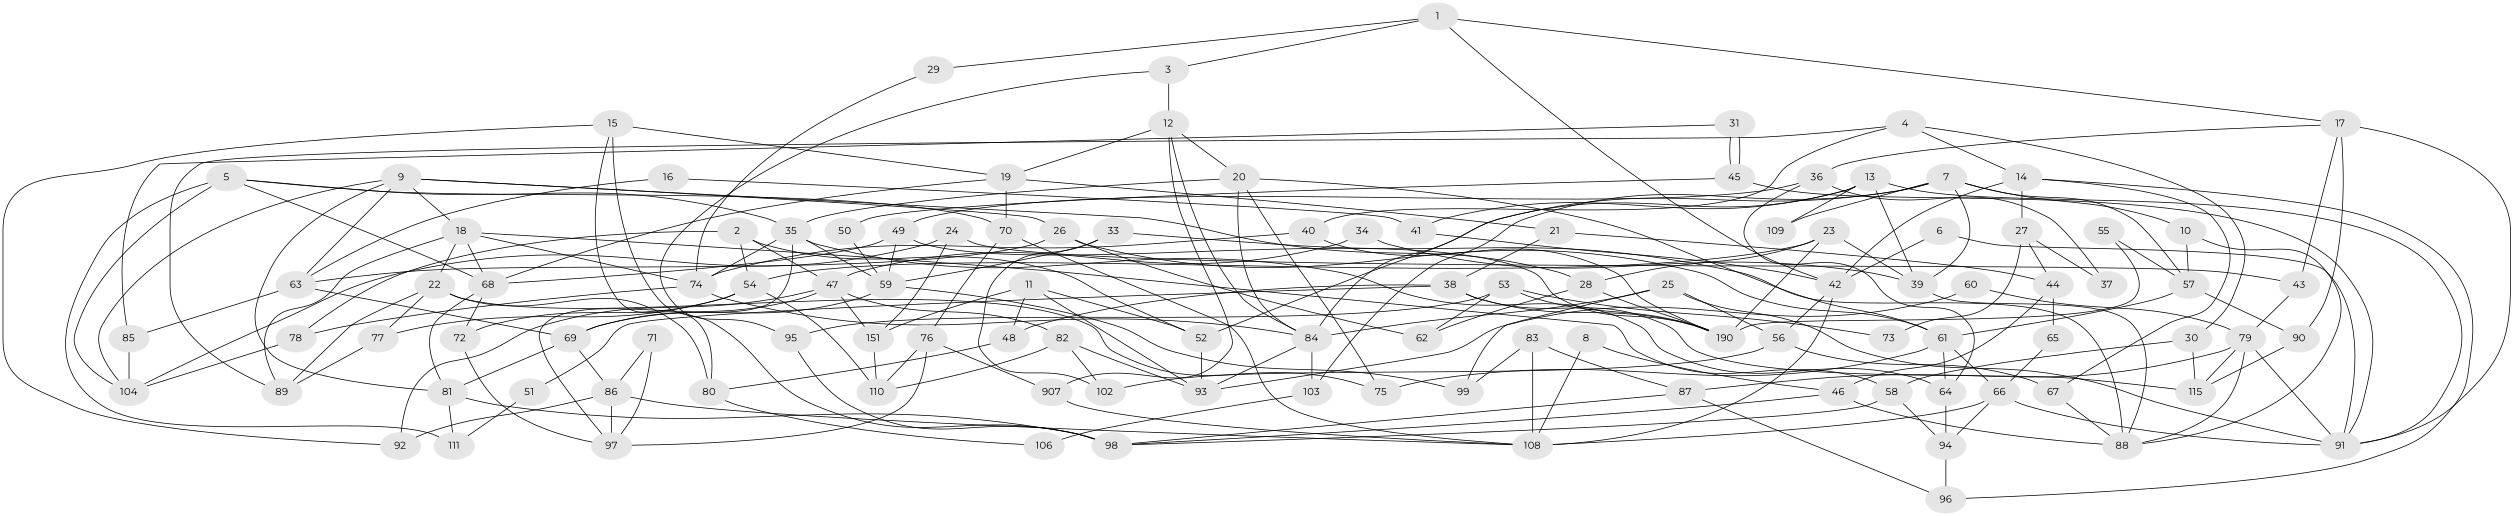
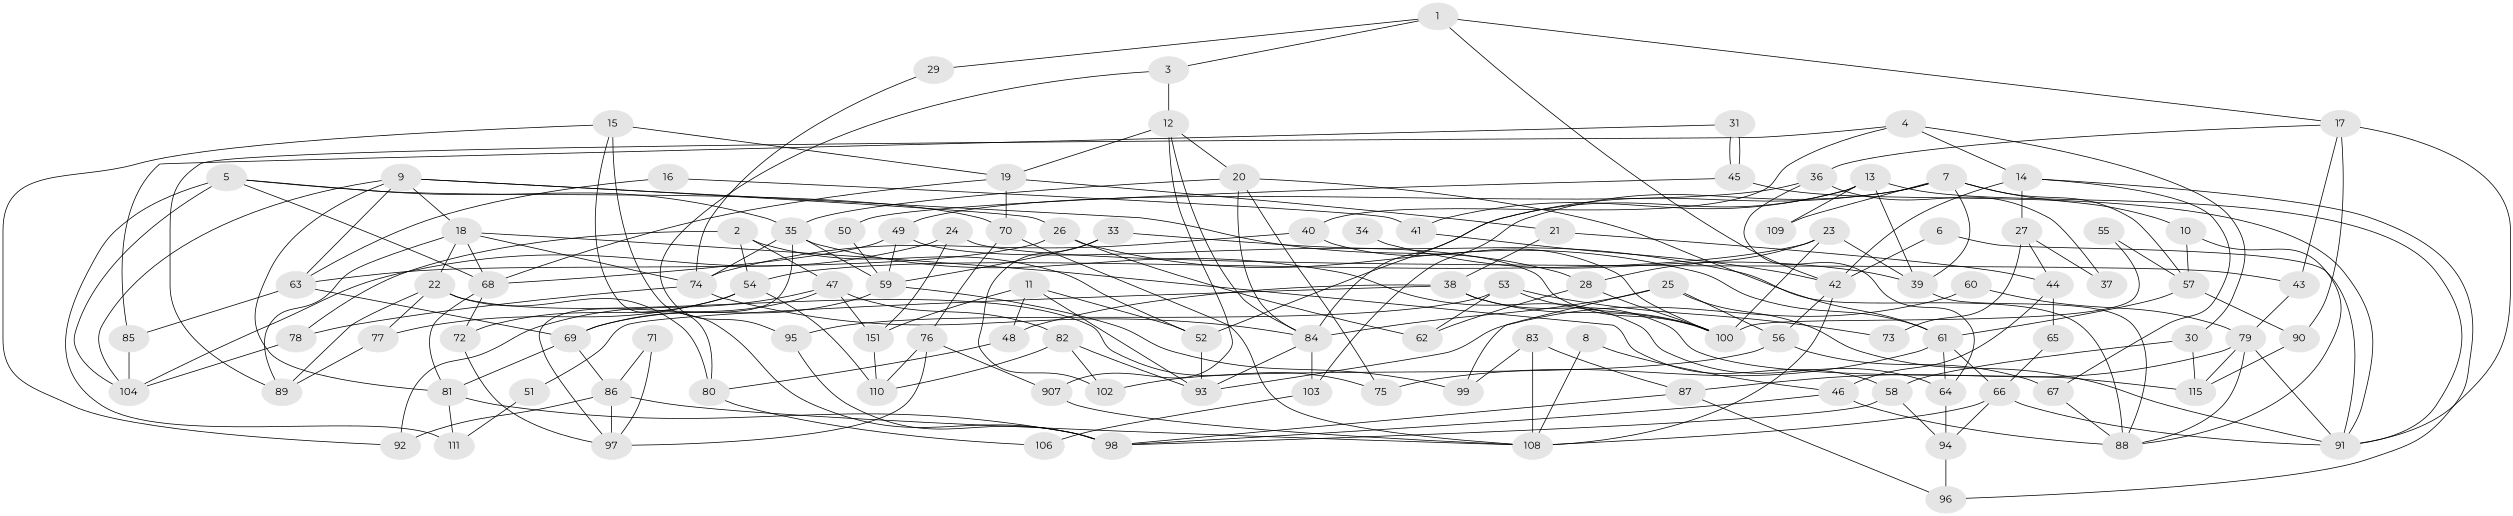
(1097, 258) -> none
(1725, 339) -> (1725, 339)
